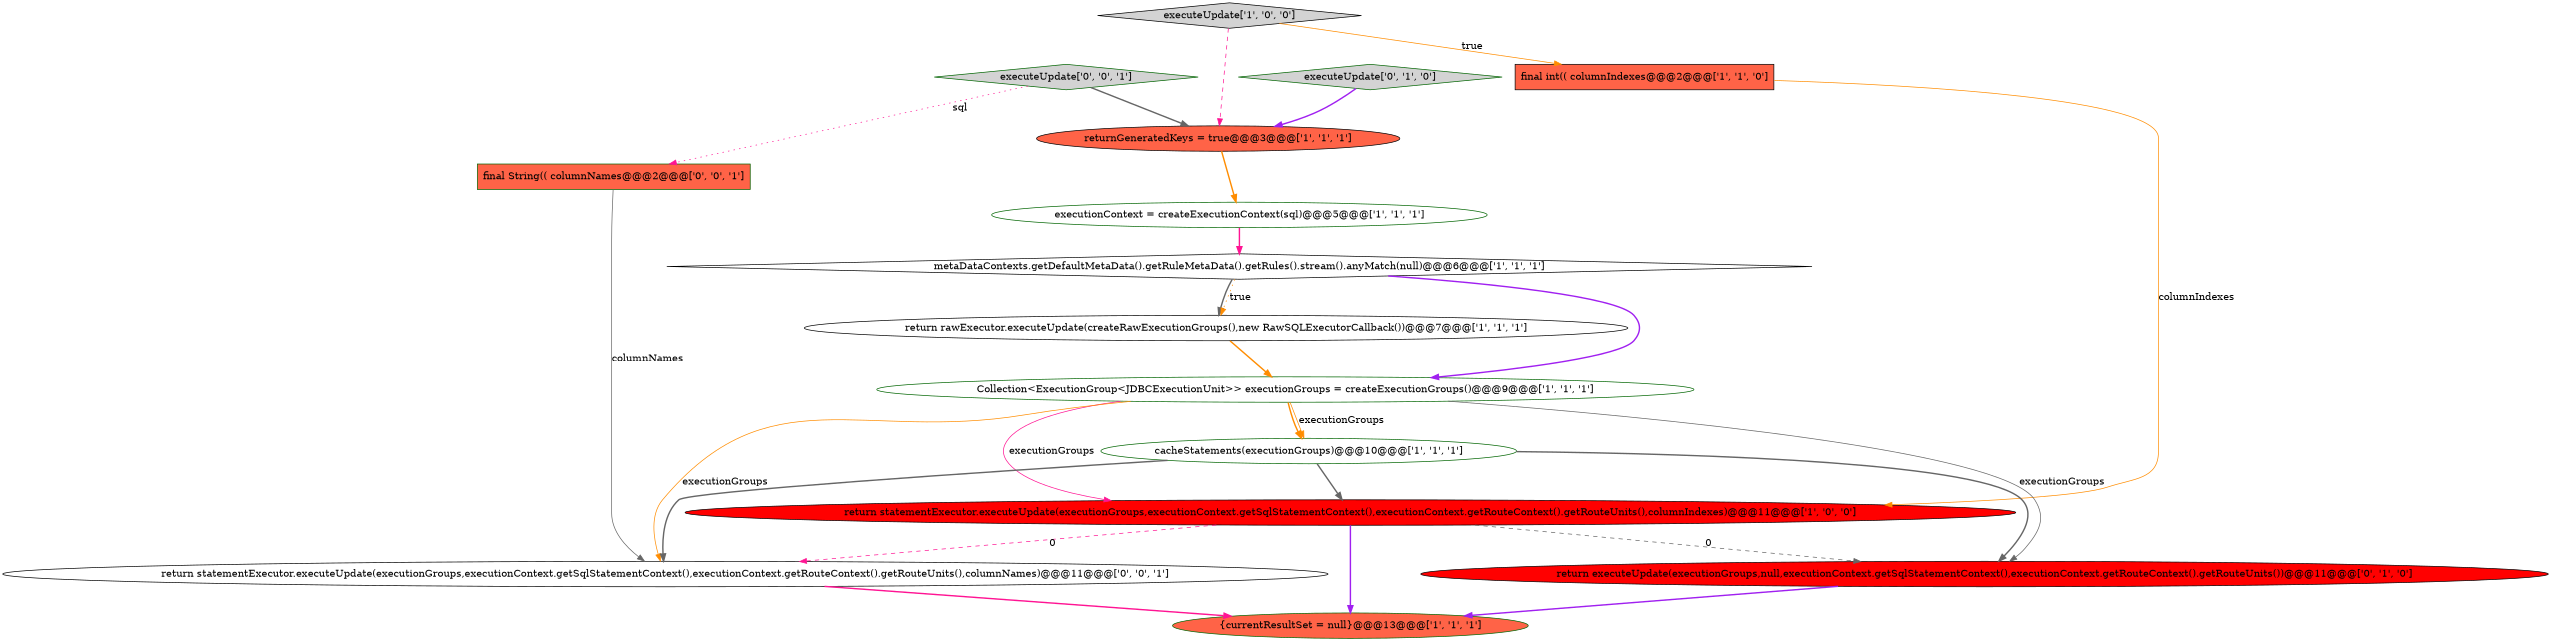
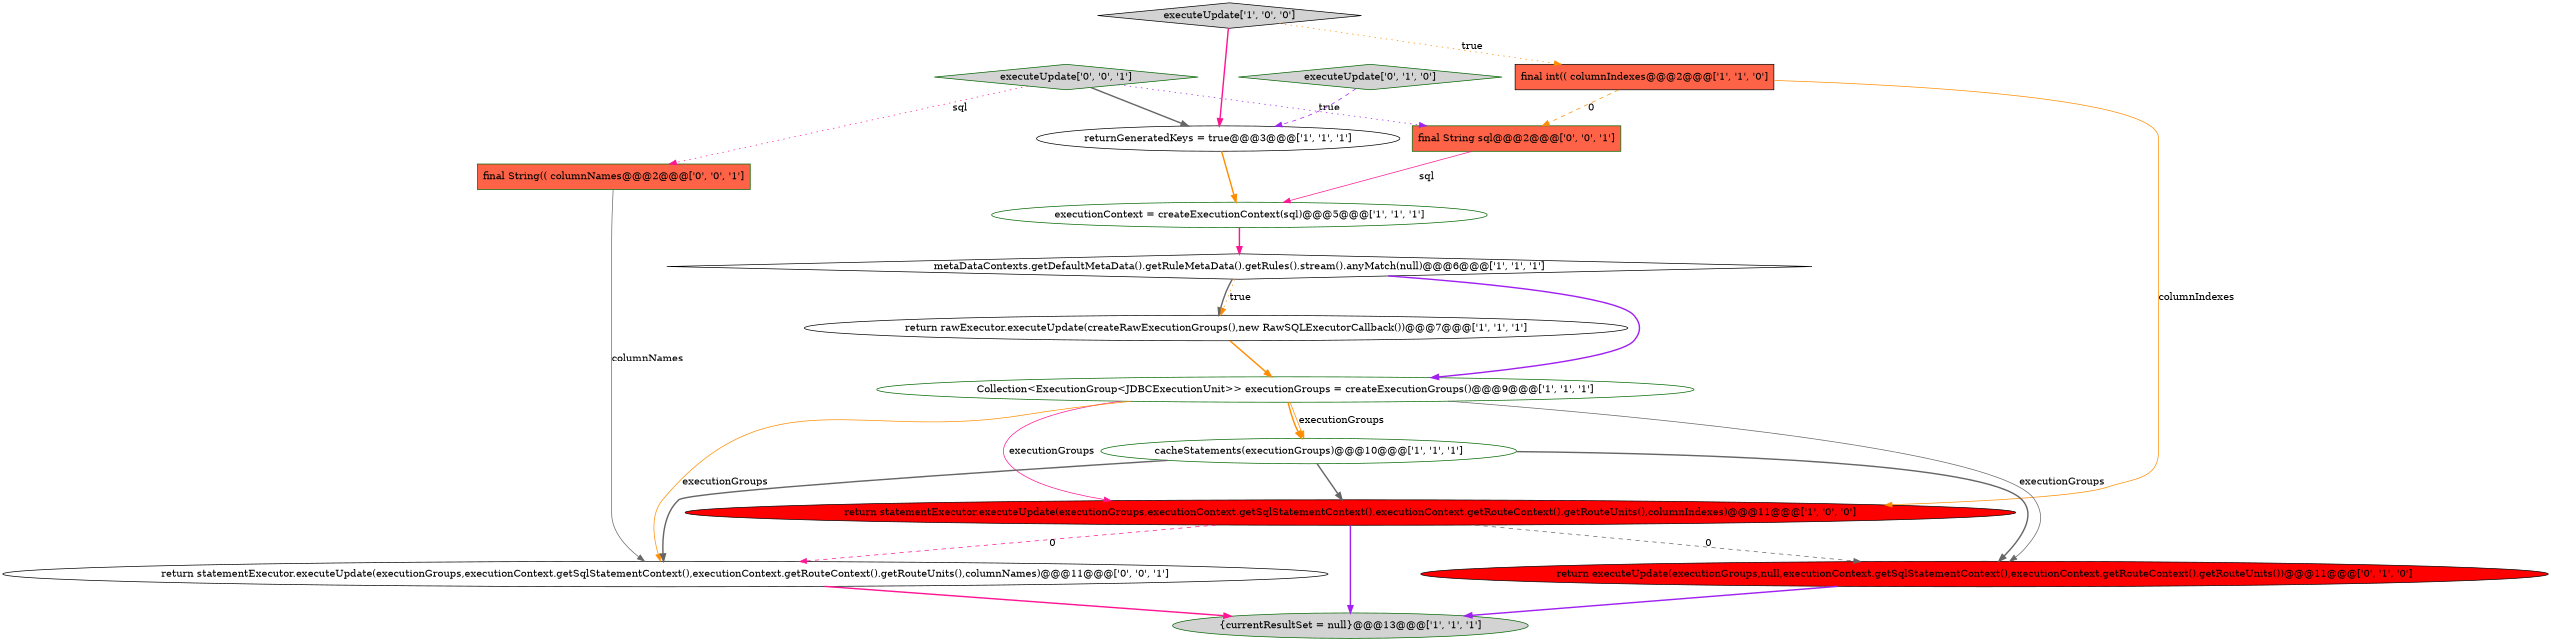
(1417, 43) -> (1417, 43)
(1224, 73) -> (1224, 73)
(1321, 110) -> (1326, 107)
(1218, 139) -> (1218, 139)
none -> (1517, 139)
(1350, 626) -> (1350, 626)
